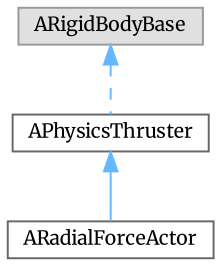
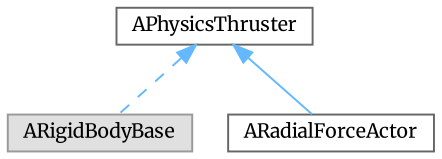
(111, 90) -> (150, 86)
